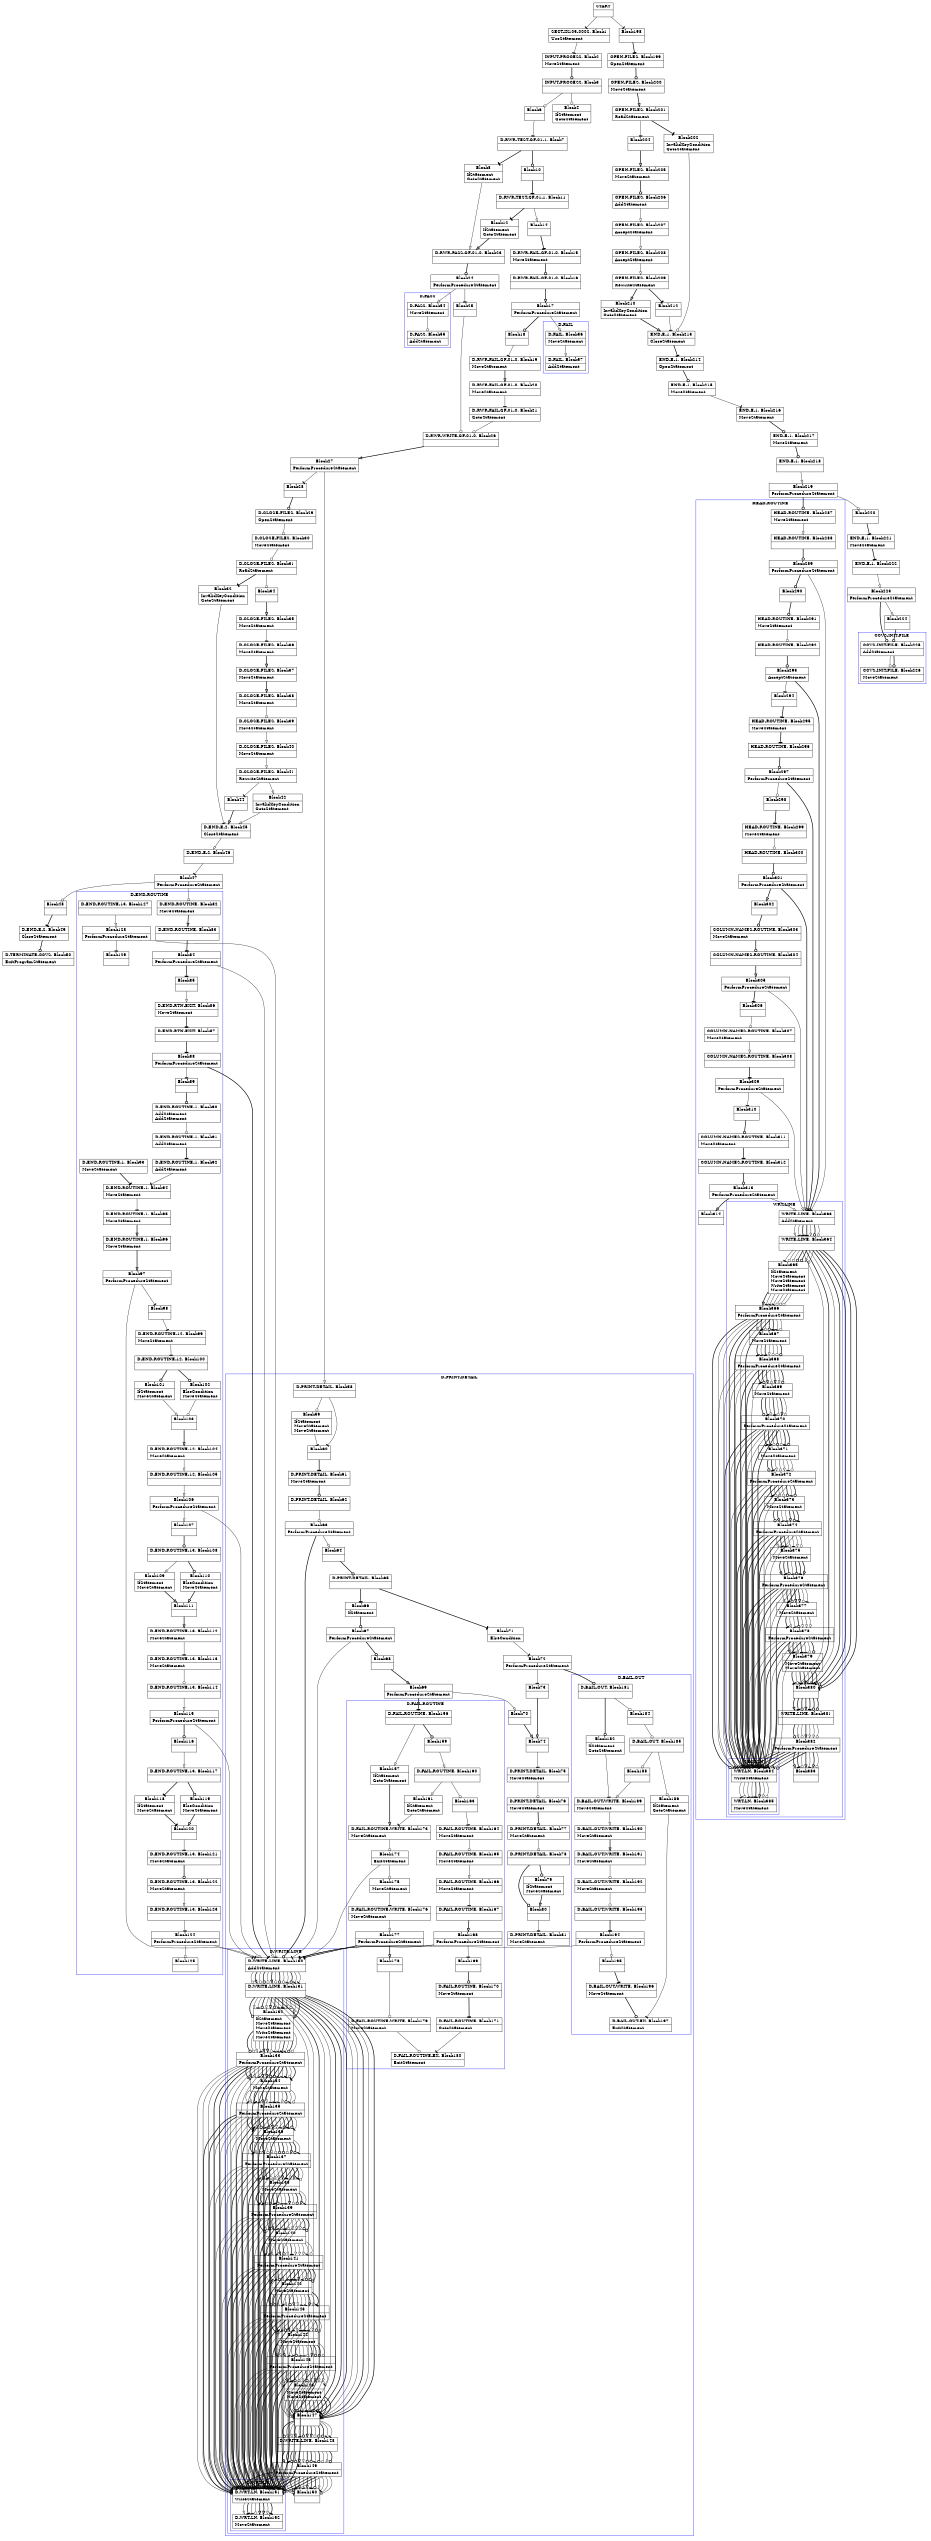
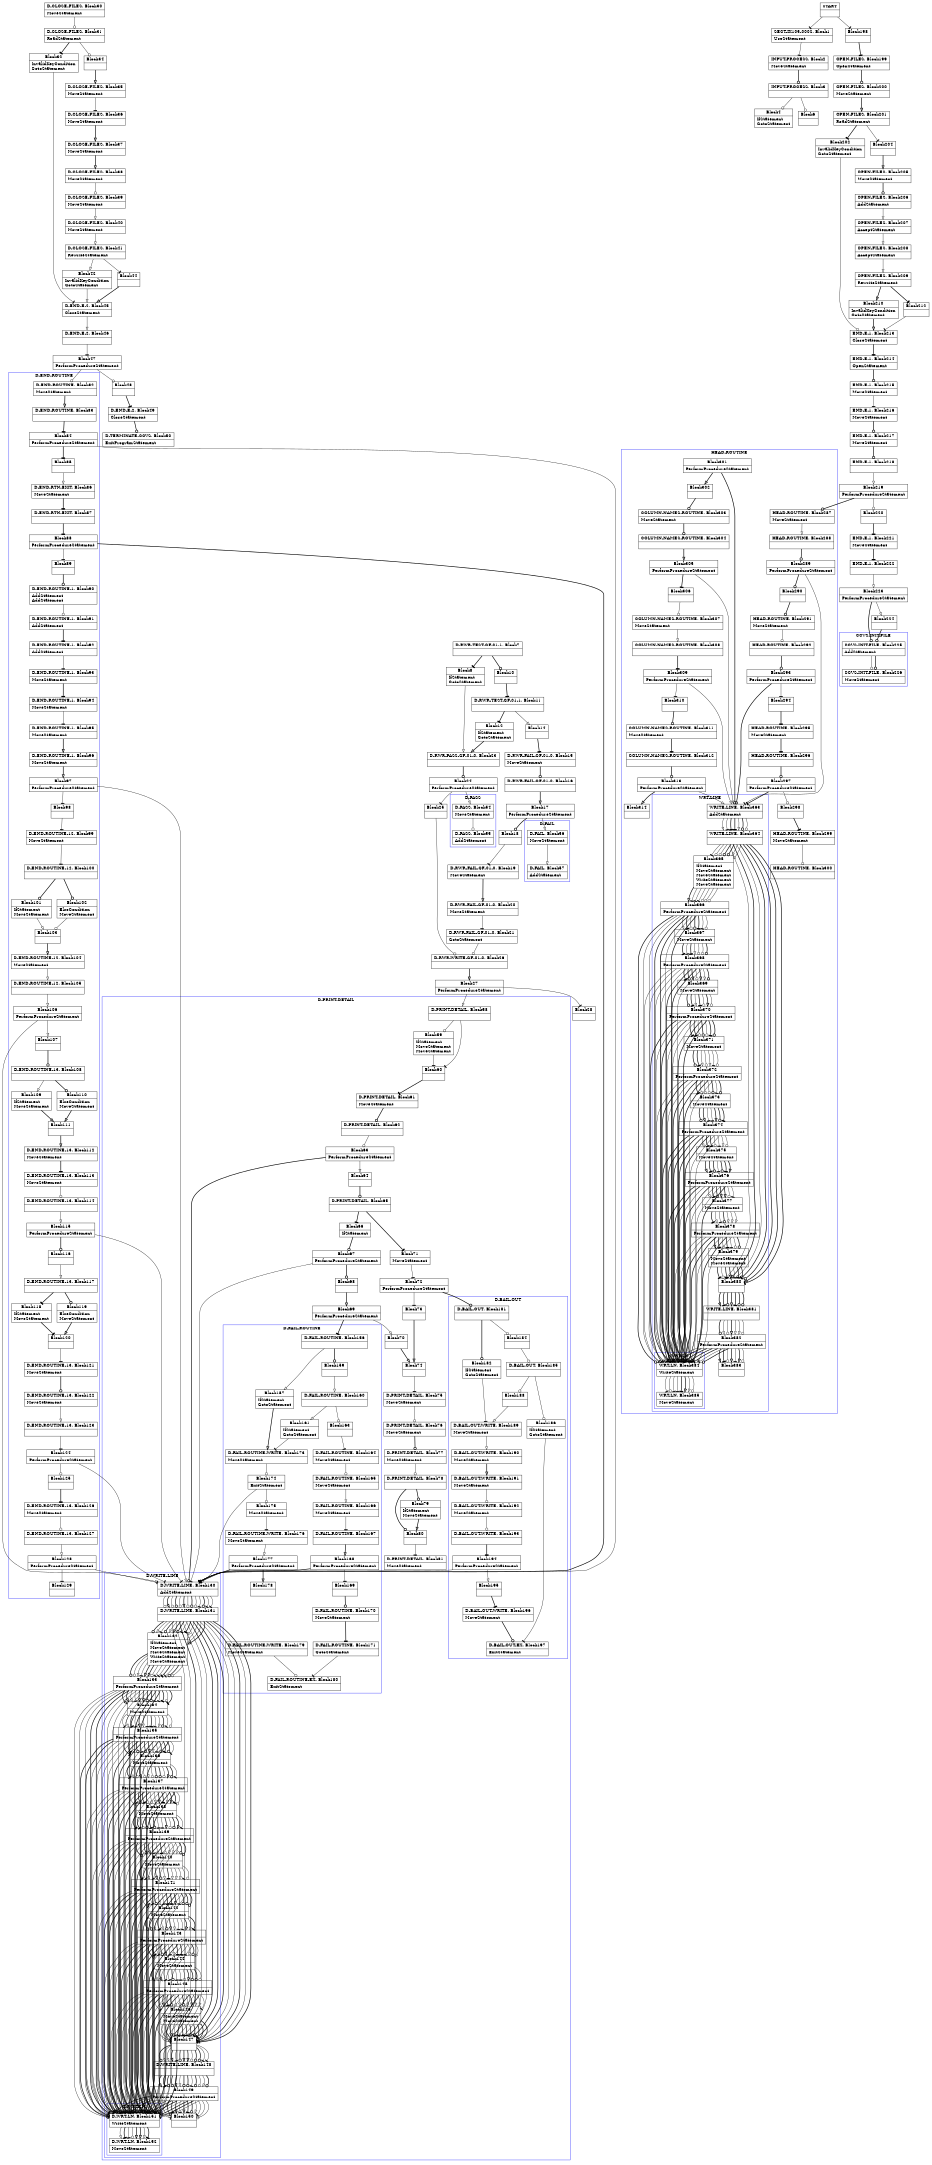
(534, 128) -> none
(286, 517) -> none
(787, 678) -> (781, 680)
(774, 868) -> none
(162, 1178) -> (63, 662)
none -> (61, 1510)
(506, 1638) -> (410, 1261)
(184, 1648) -> (61, 1166)
(754, 1762) -> (680, 1356)
(390, 1994) -> none
